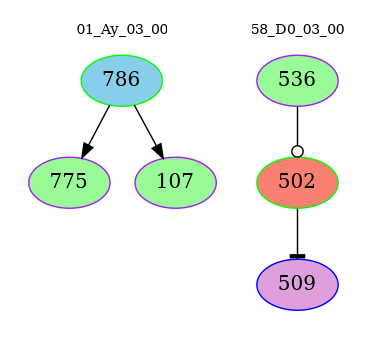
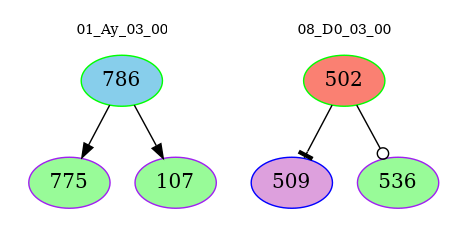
(298, 30) -> (345, 30)
(298, 126) -> (368, 127)
